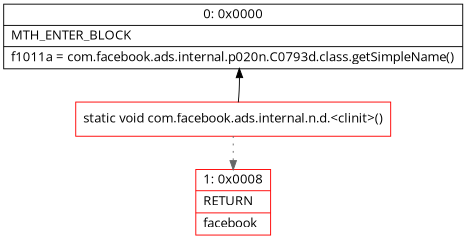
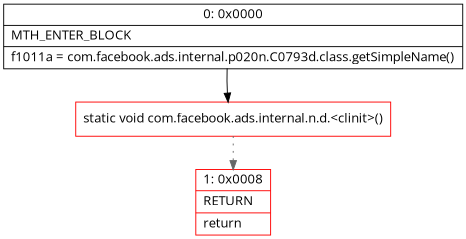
(239, 90) -> (227, 81)
(230, 224) -> (223, 224)
